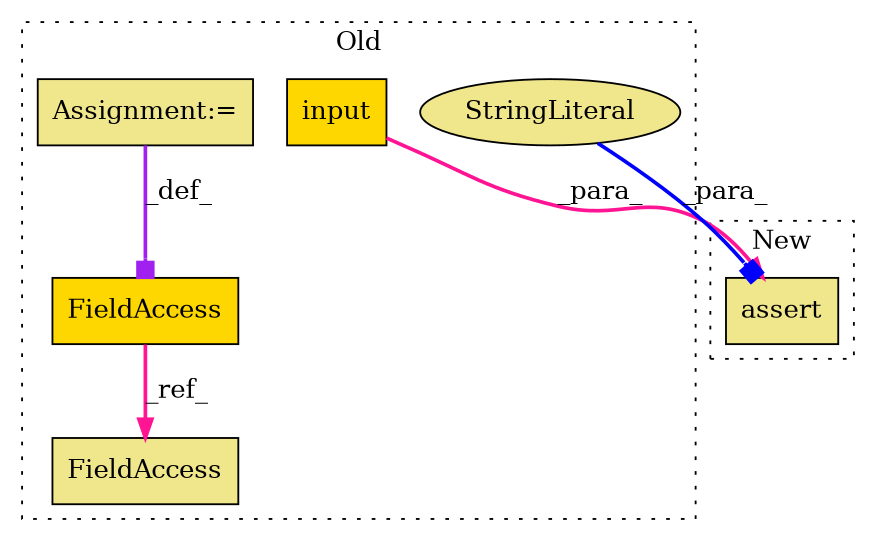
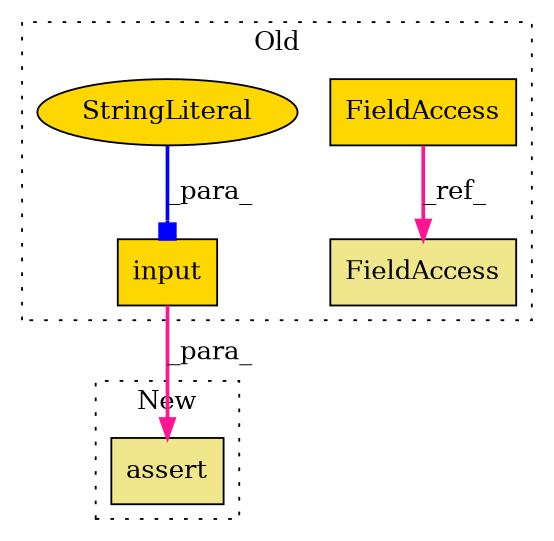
(145, 112) -> none
(550, 112) -> (167, 112)
(675, 198) -> (167, 183)
